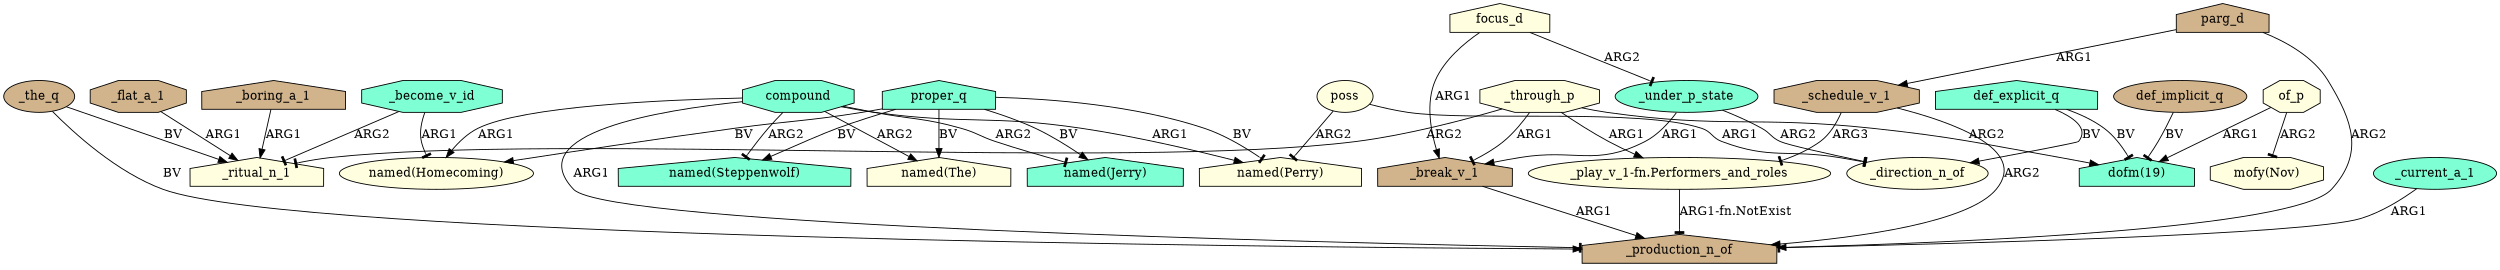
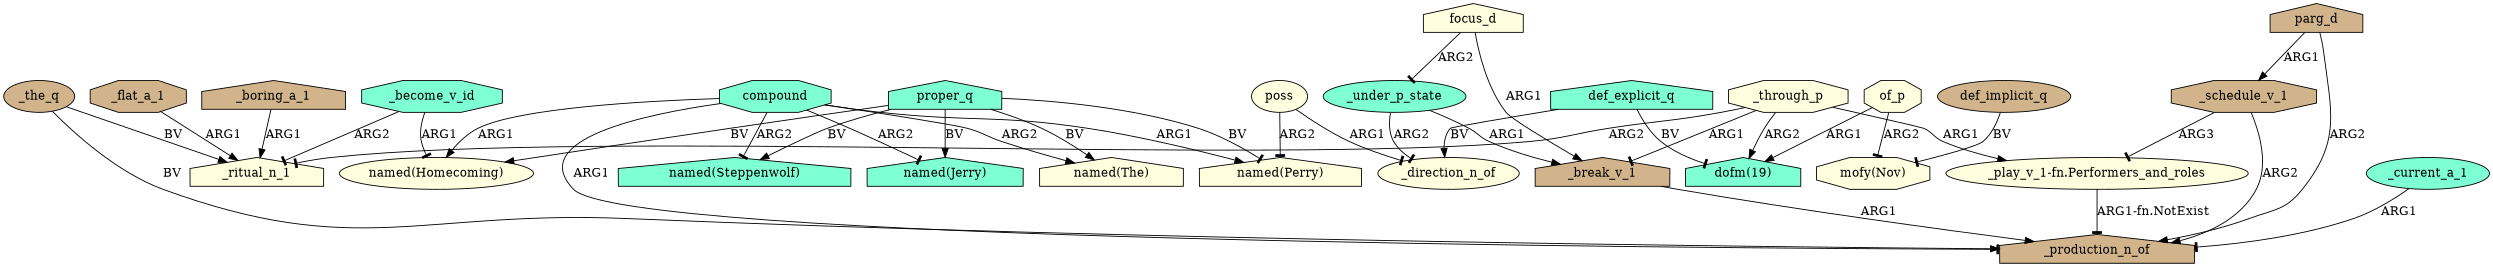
(2162, 134) -> (1973, 146)
